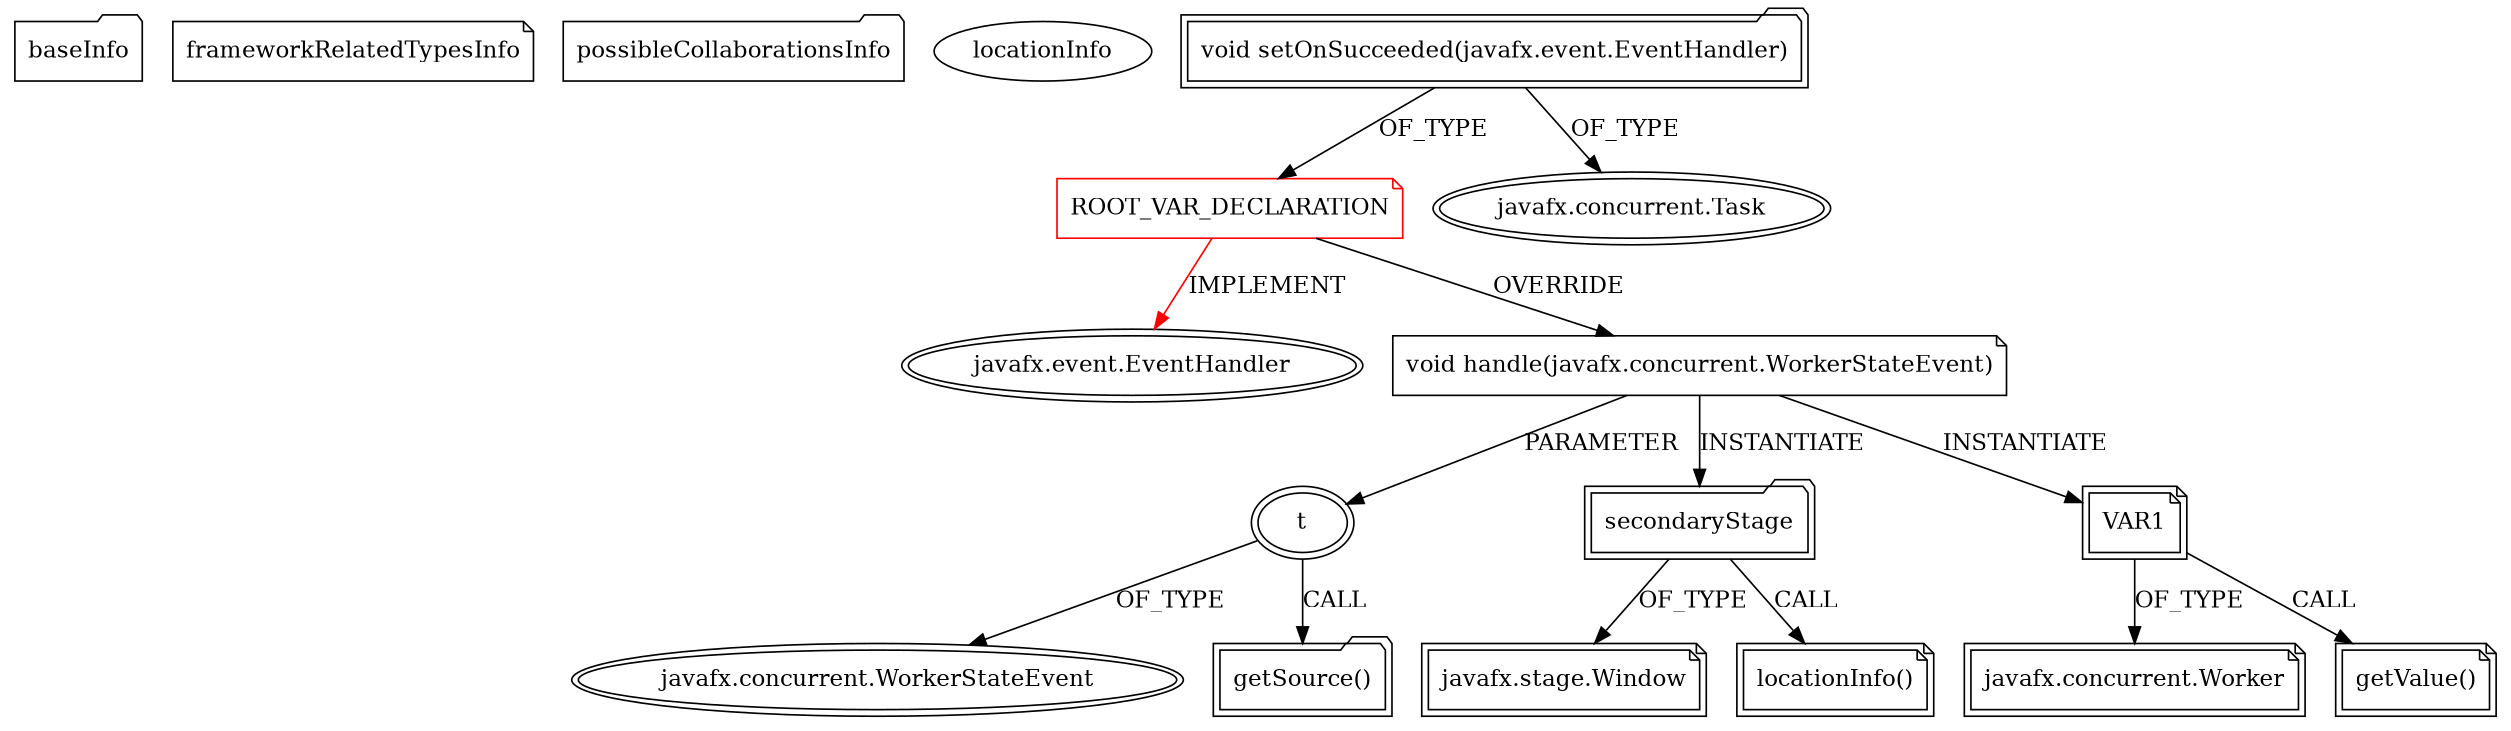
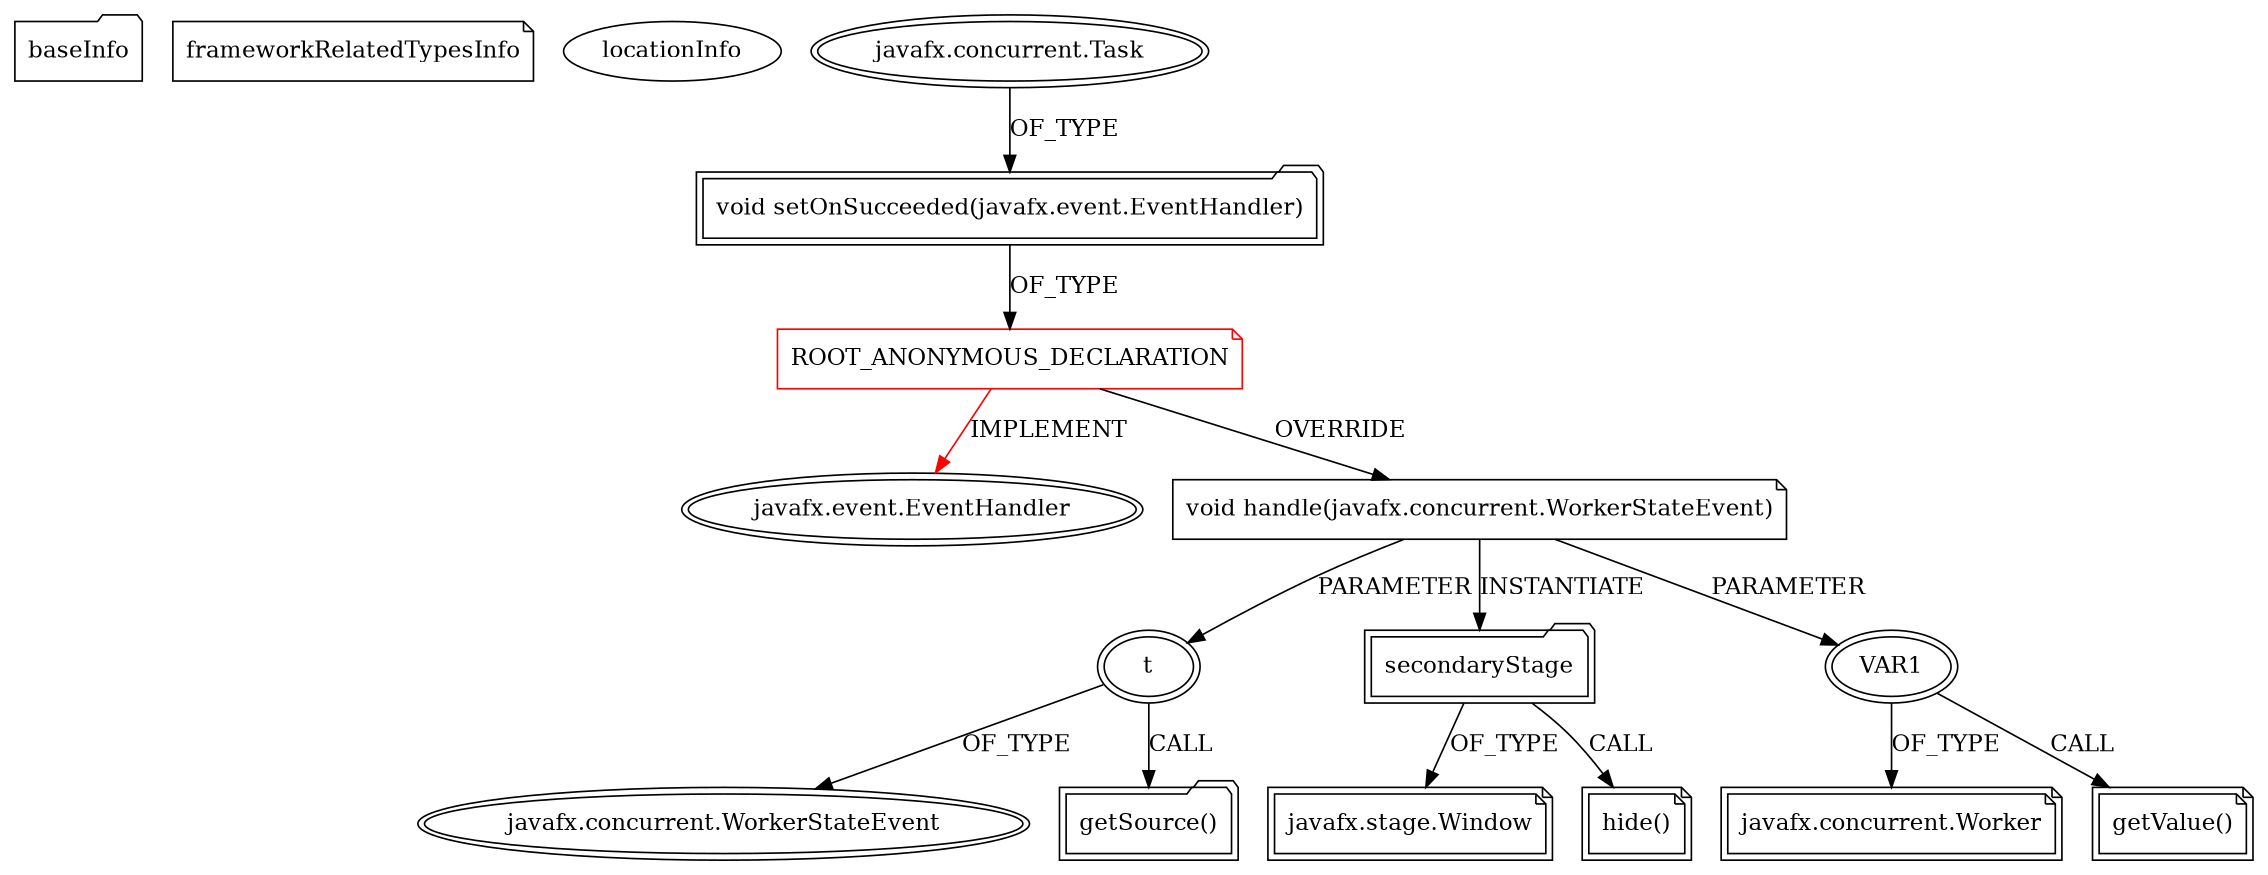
(734, 51) -> none
(1558, 124) -> (1010, 121)
(1230, 208) -> (1010, 359)
(2026, 444) -> (1789, 588)
(2135, 523) -> (1892, 667)
(1835, 680) -> (1637, 824)
